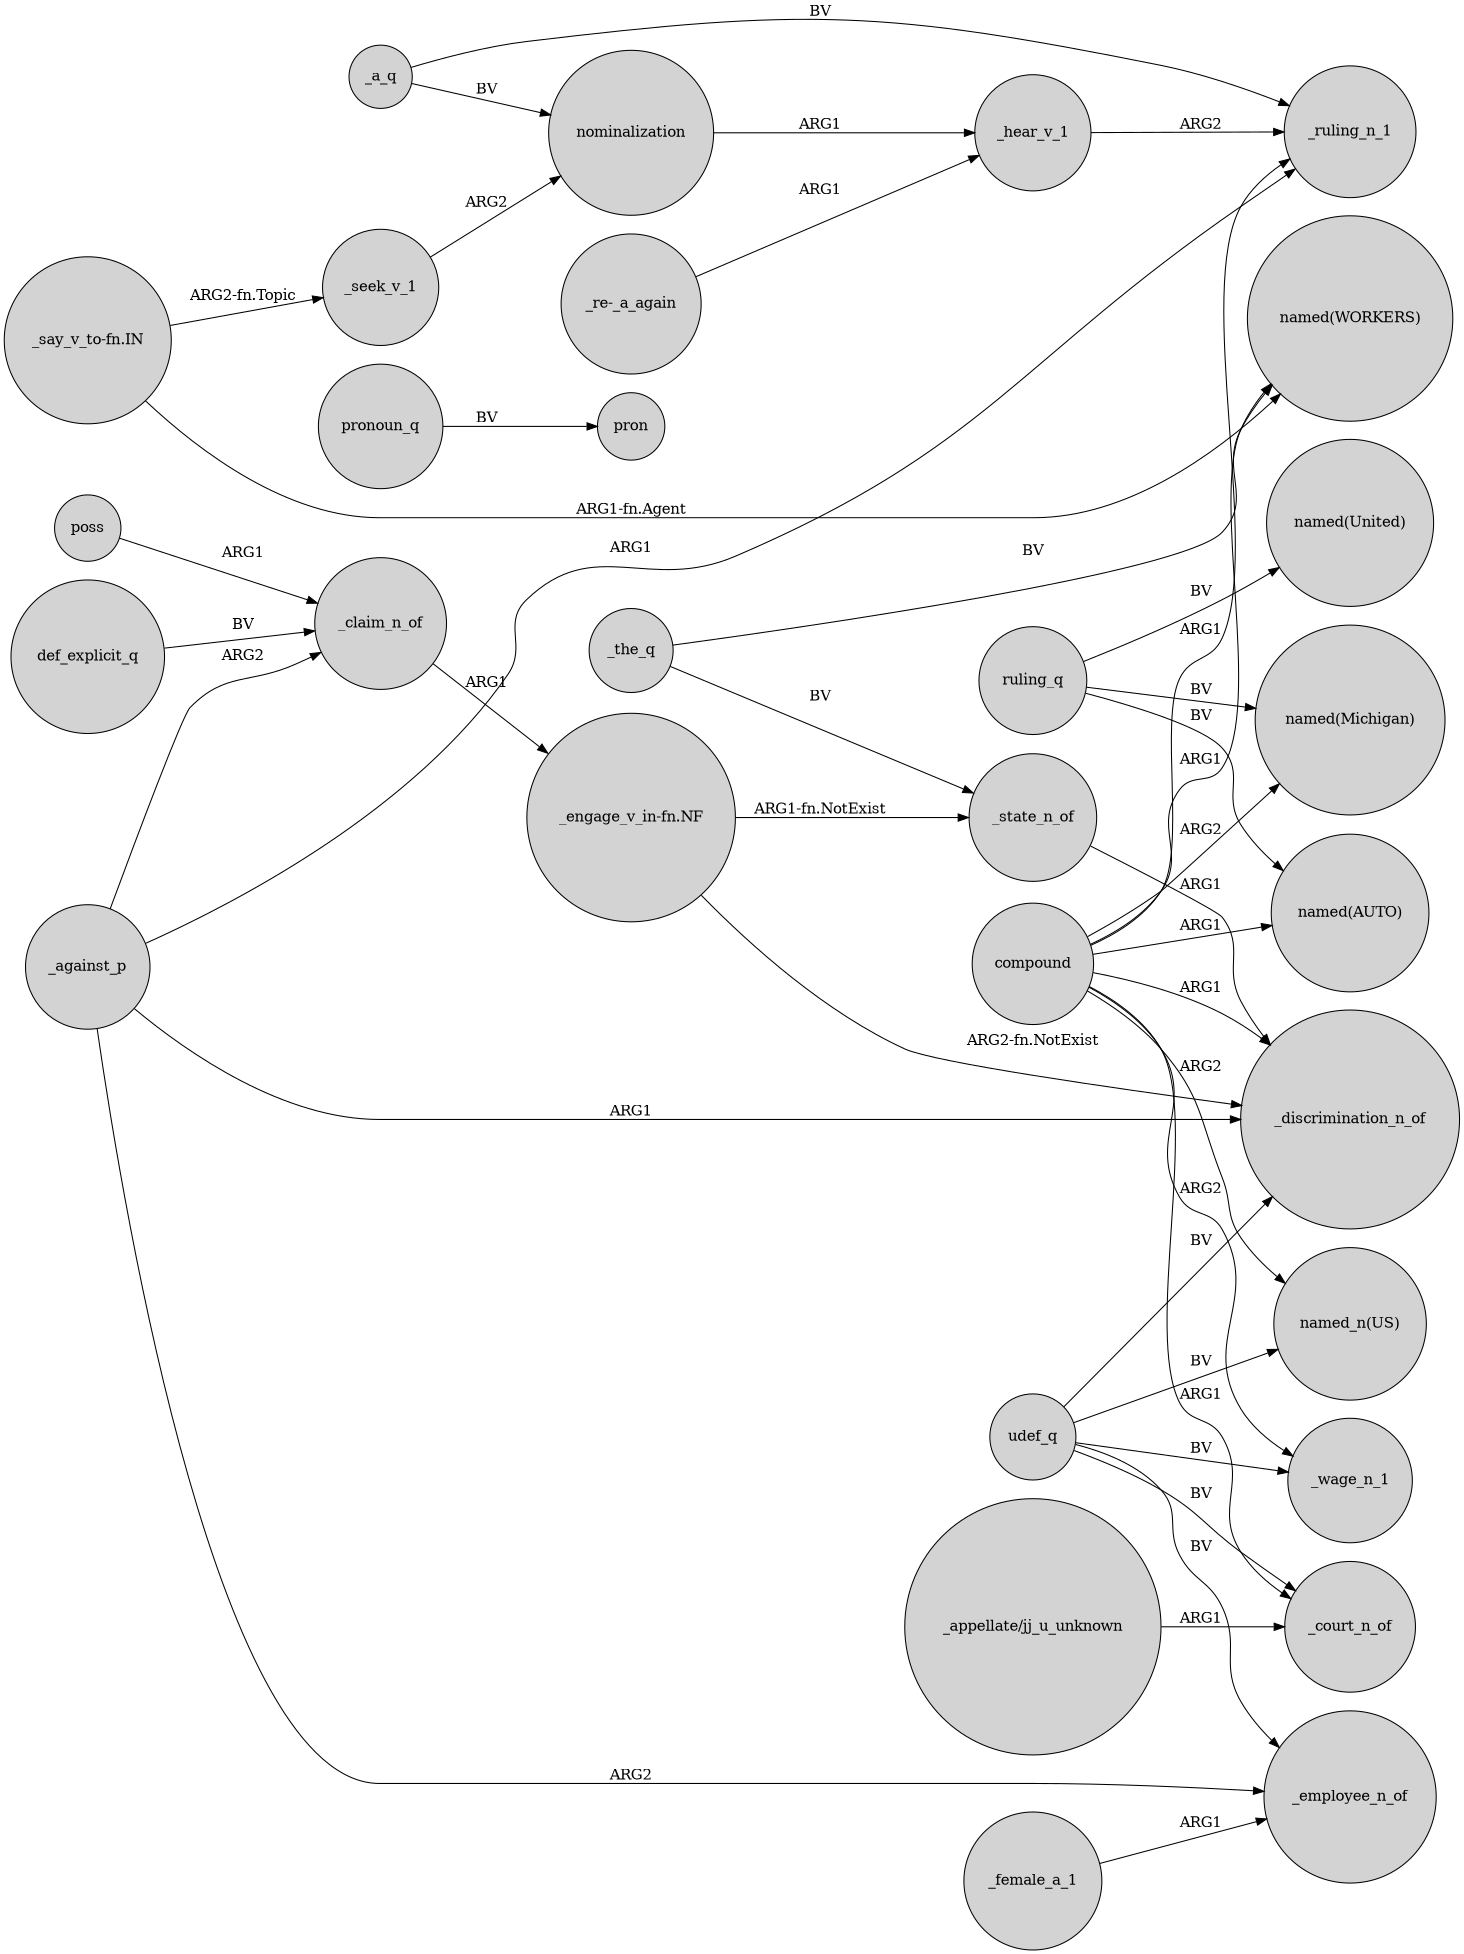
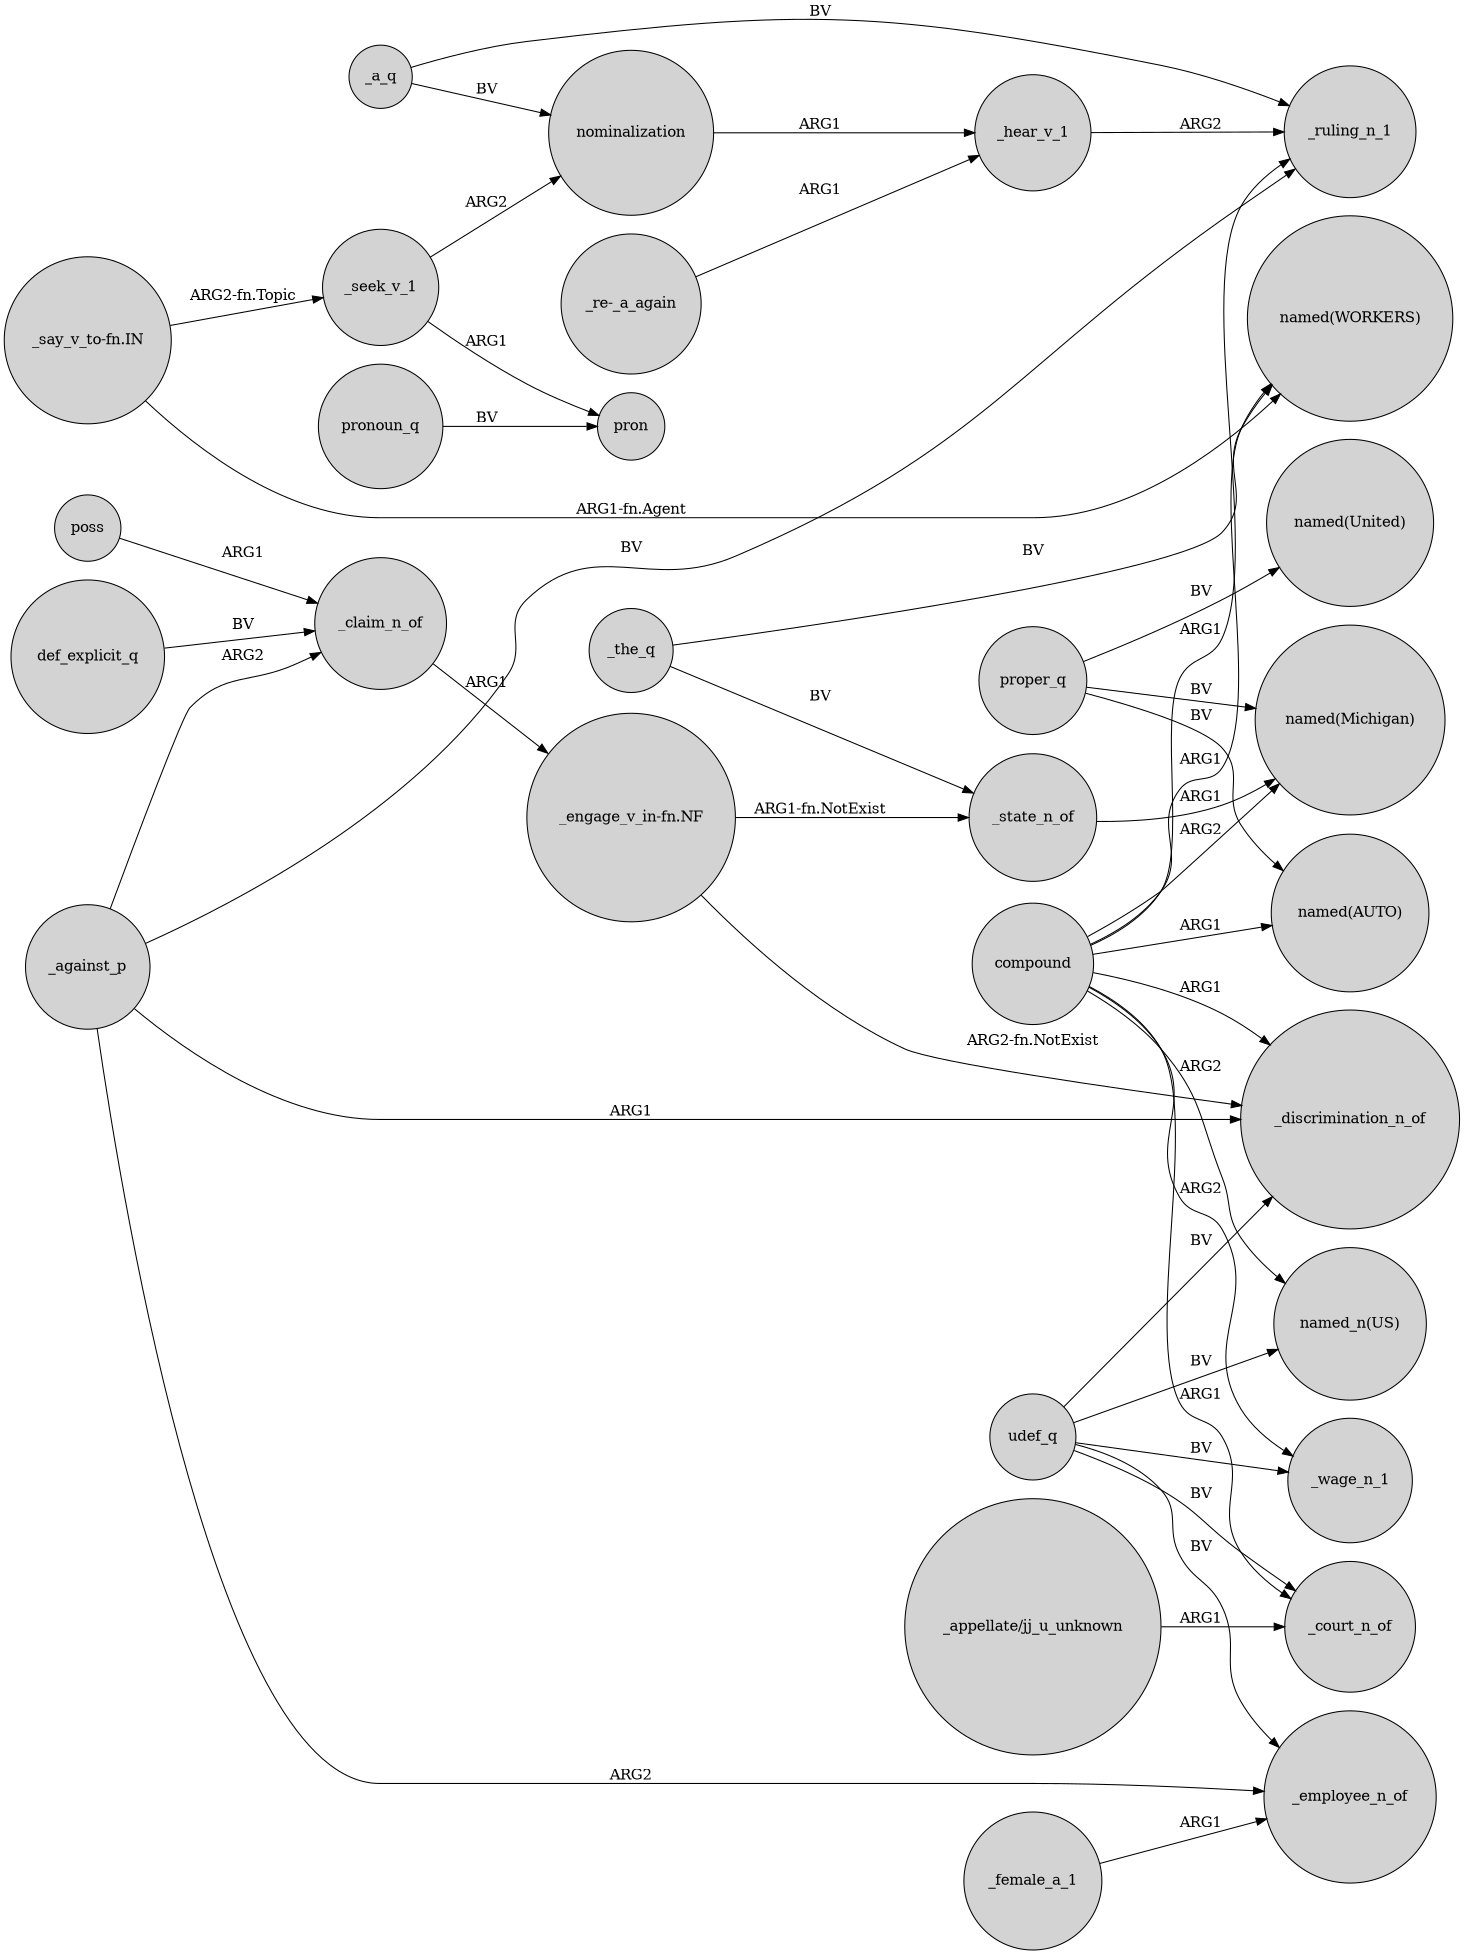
none -> (506, 372)
(631, 548) -> (631, 548)
(1033, 681) -> (1033, 681)
(1214, 911) -> (1184, 815)
